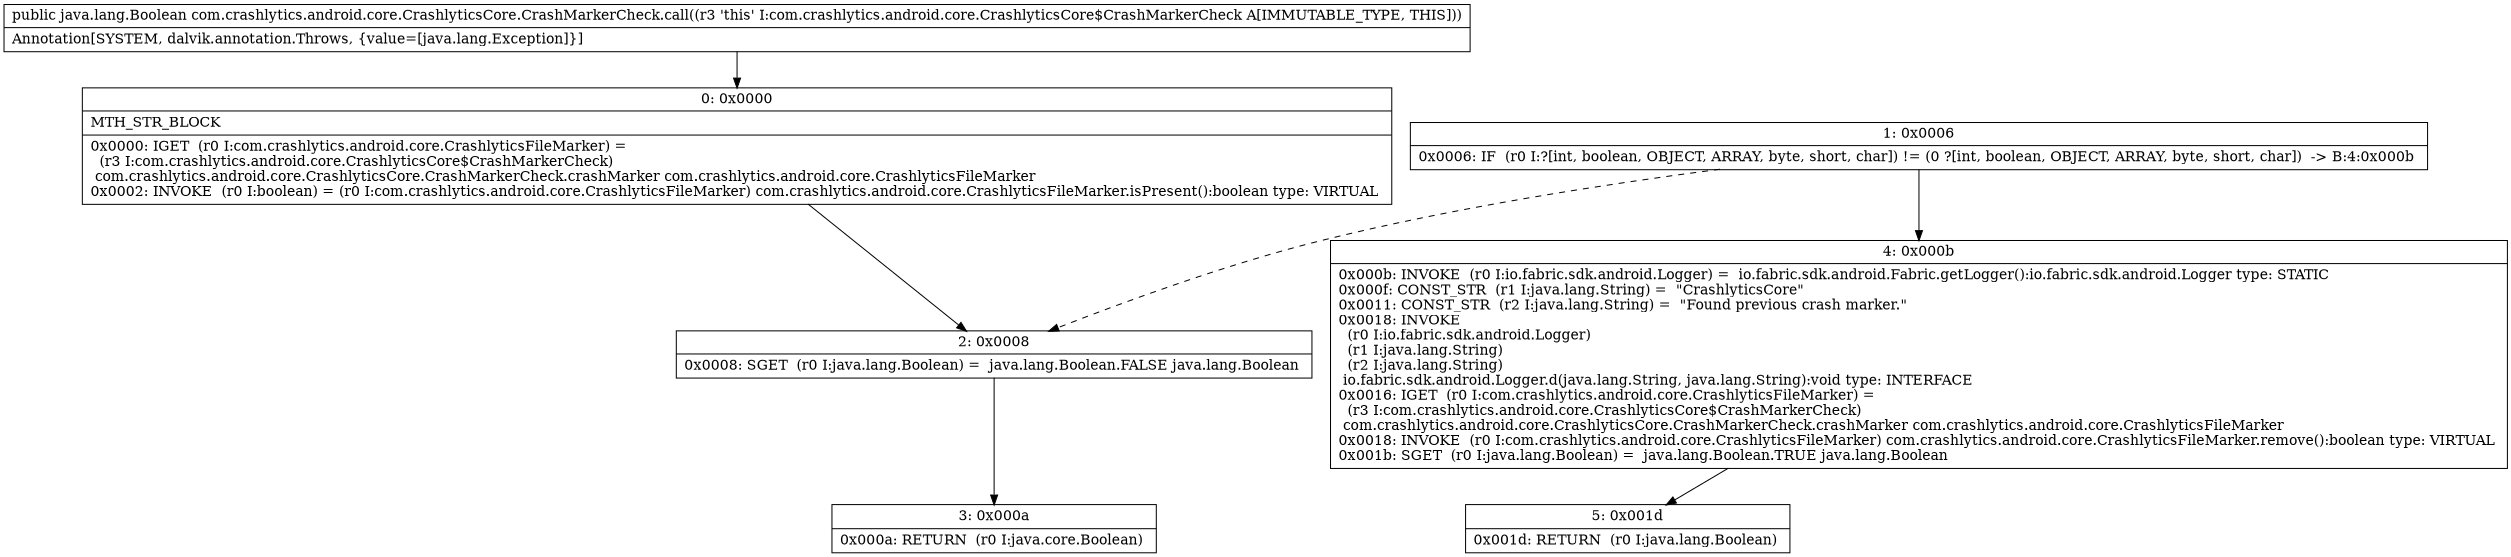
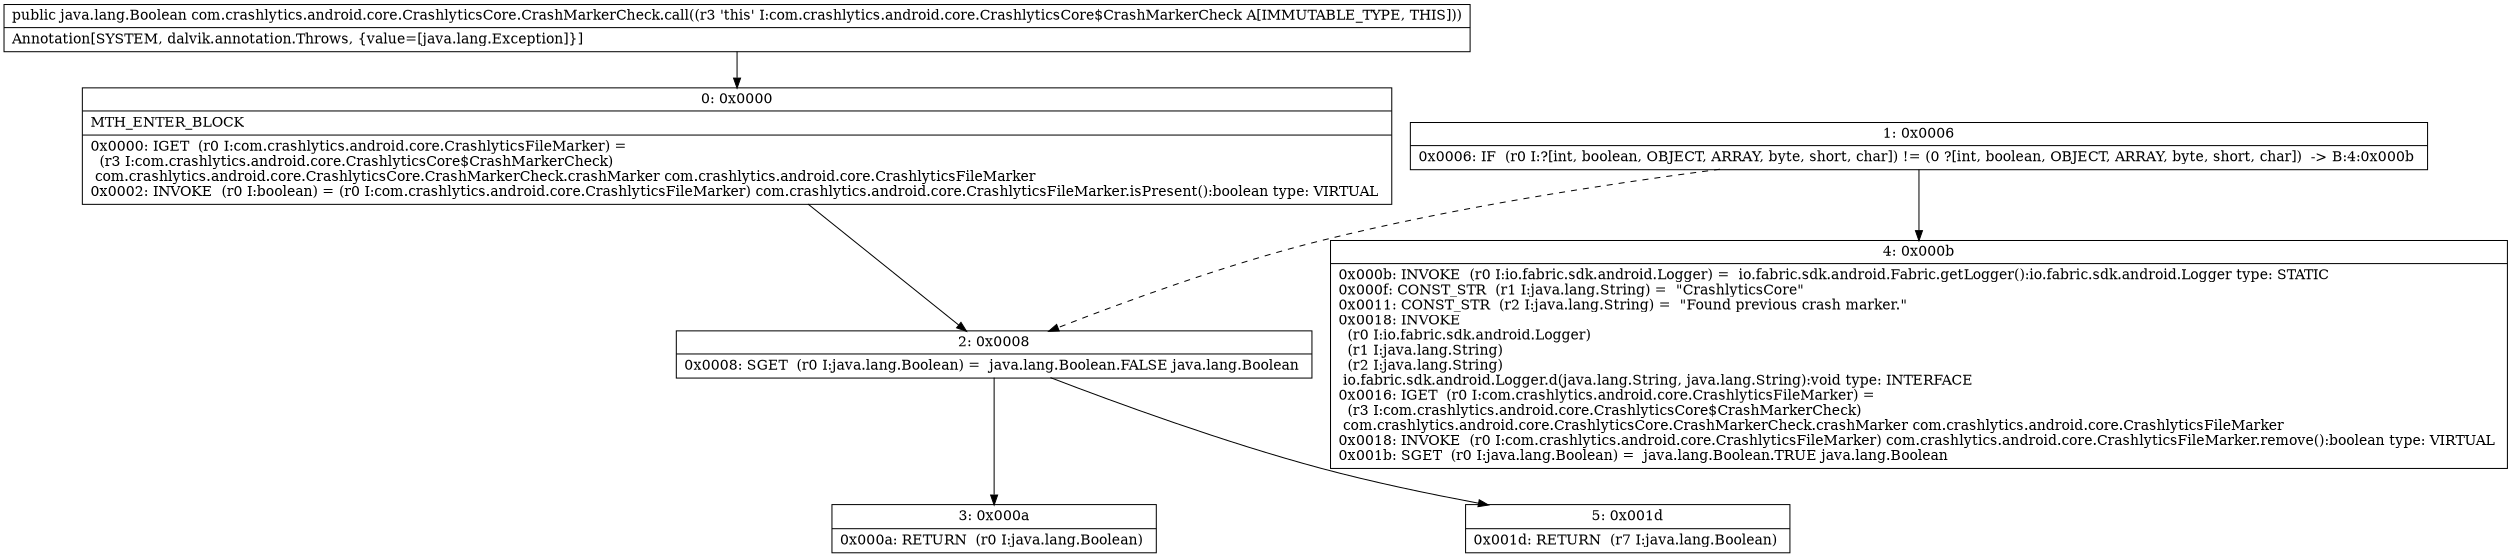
(156, 123) -> (168, 123)
(1702, 484) -> (1261, 451)
(994, 540) -> (994, 540)
(1628, 540) -> (1628, 540)
